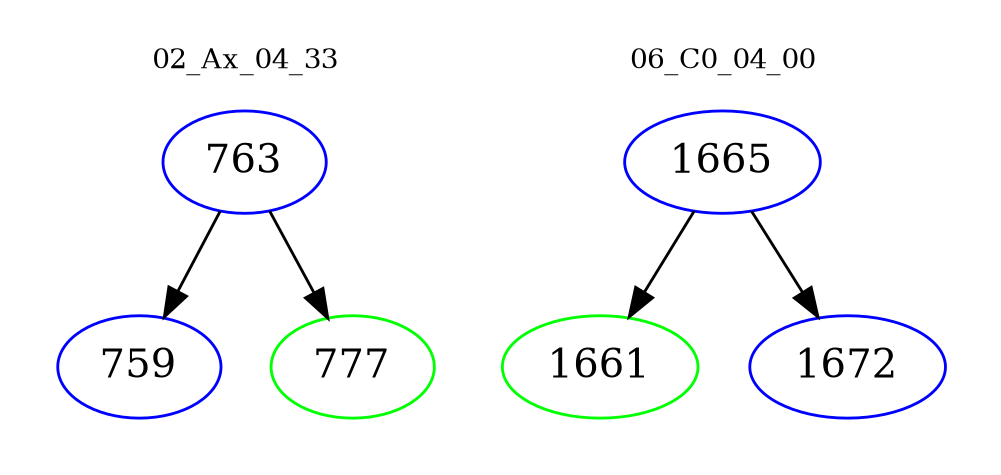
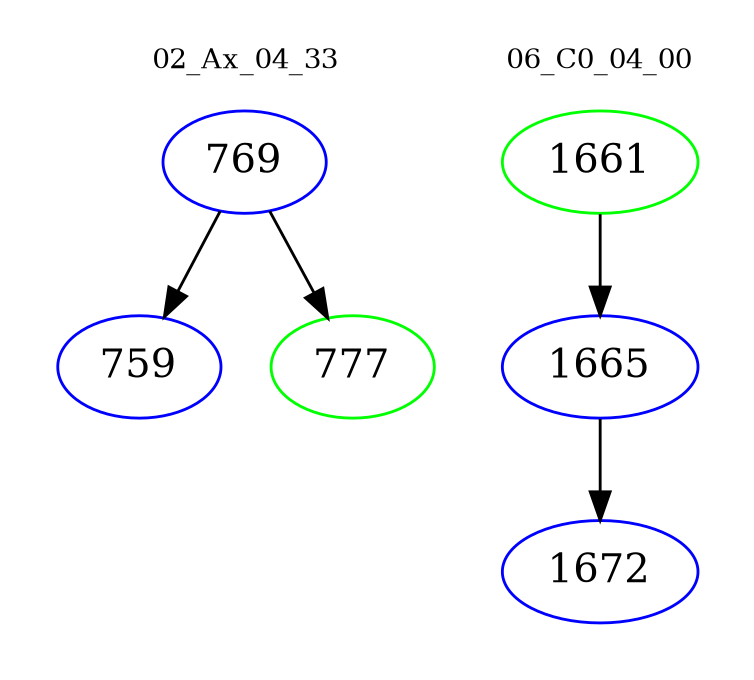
(245, 162) -> (245, 162)
(669, 252) -> (600, 251)
